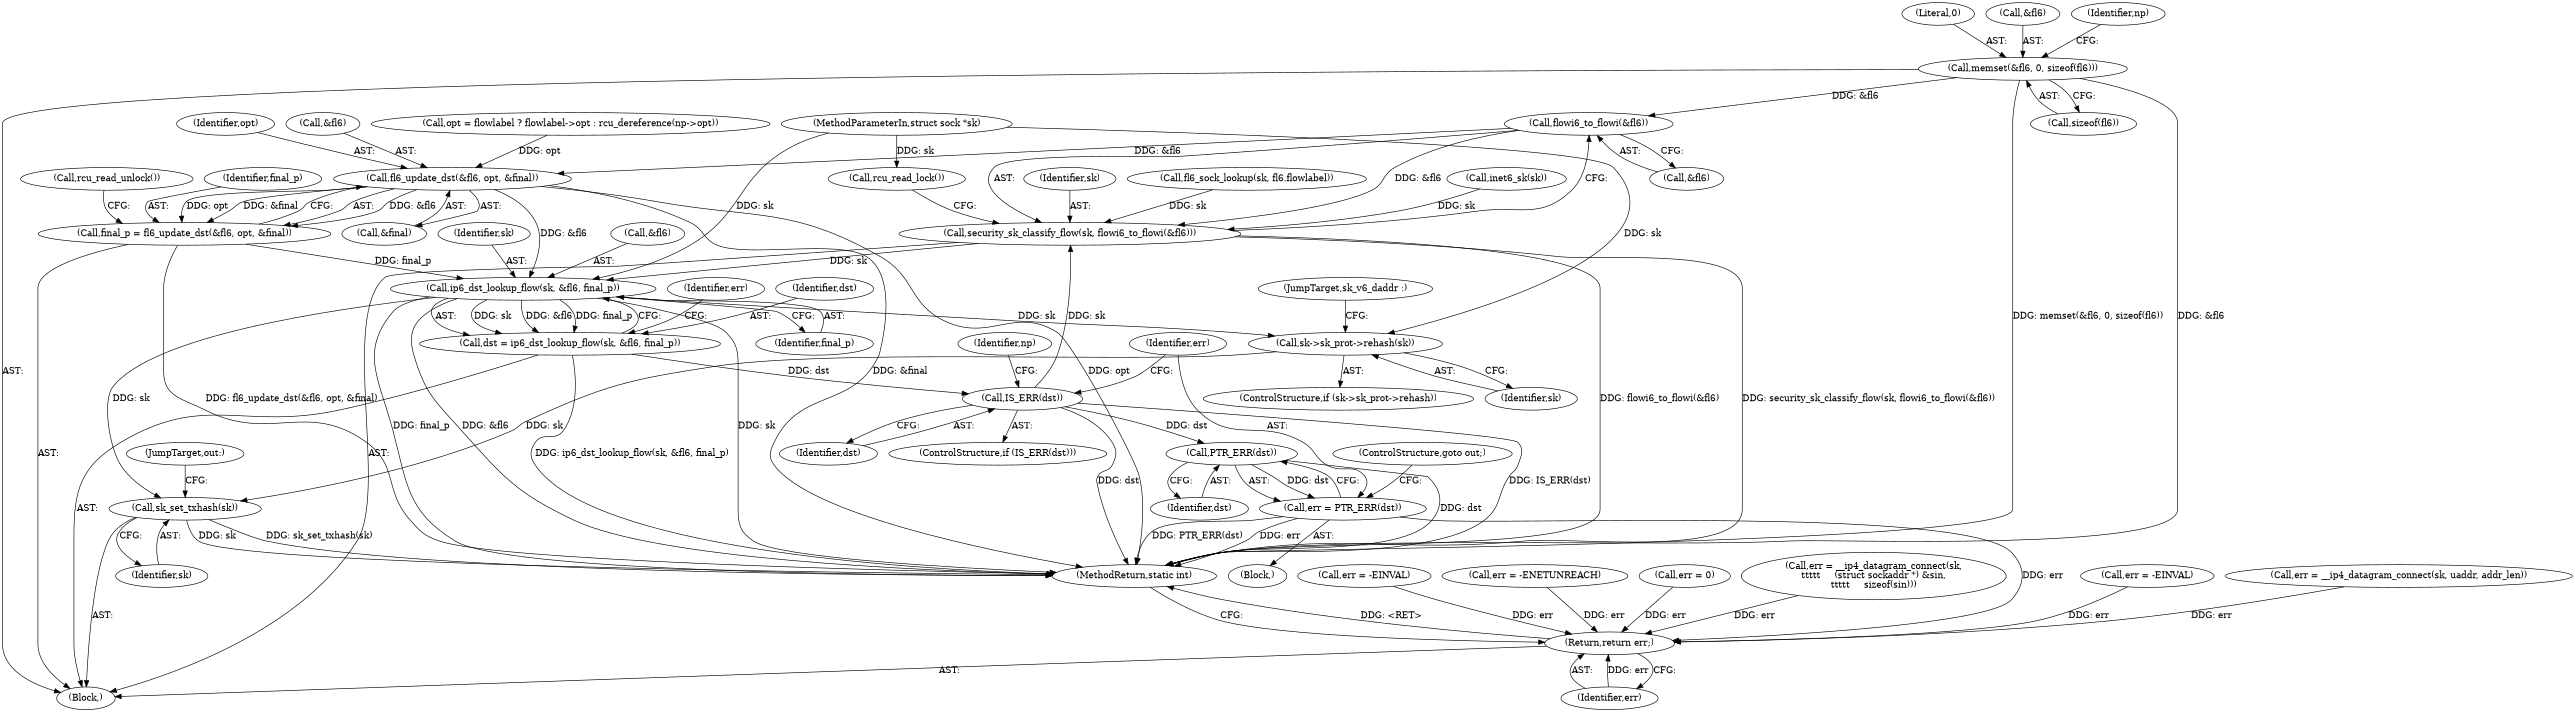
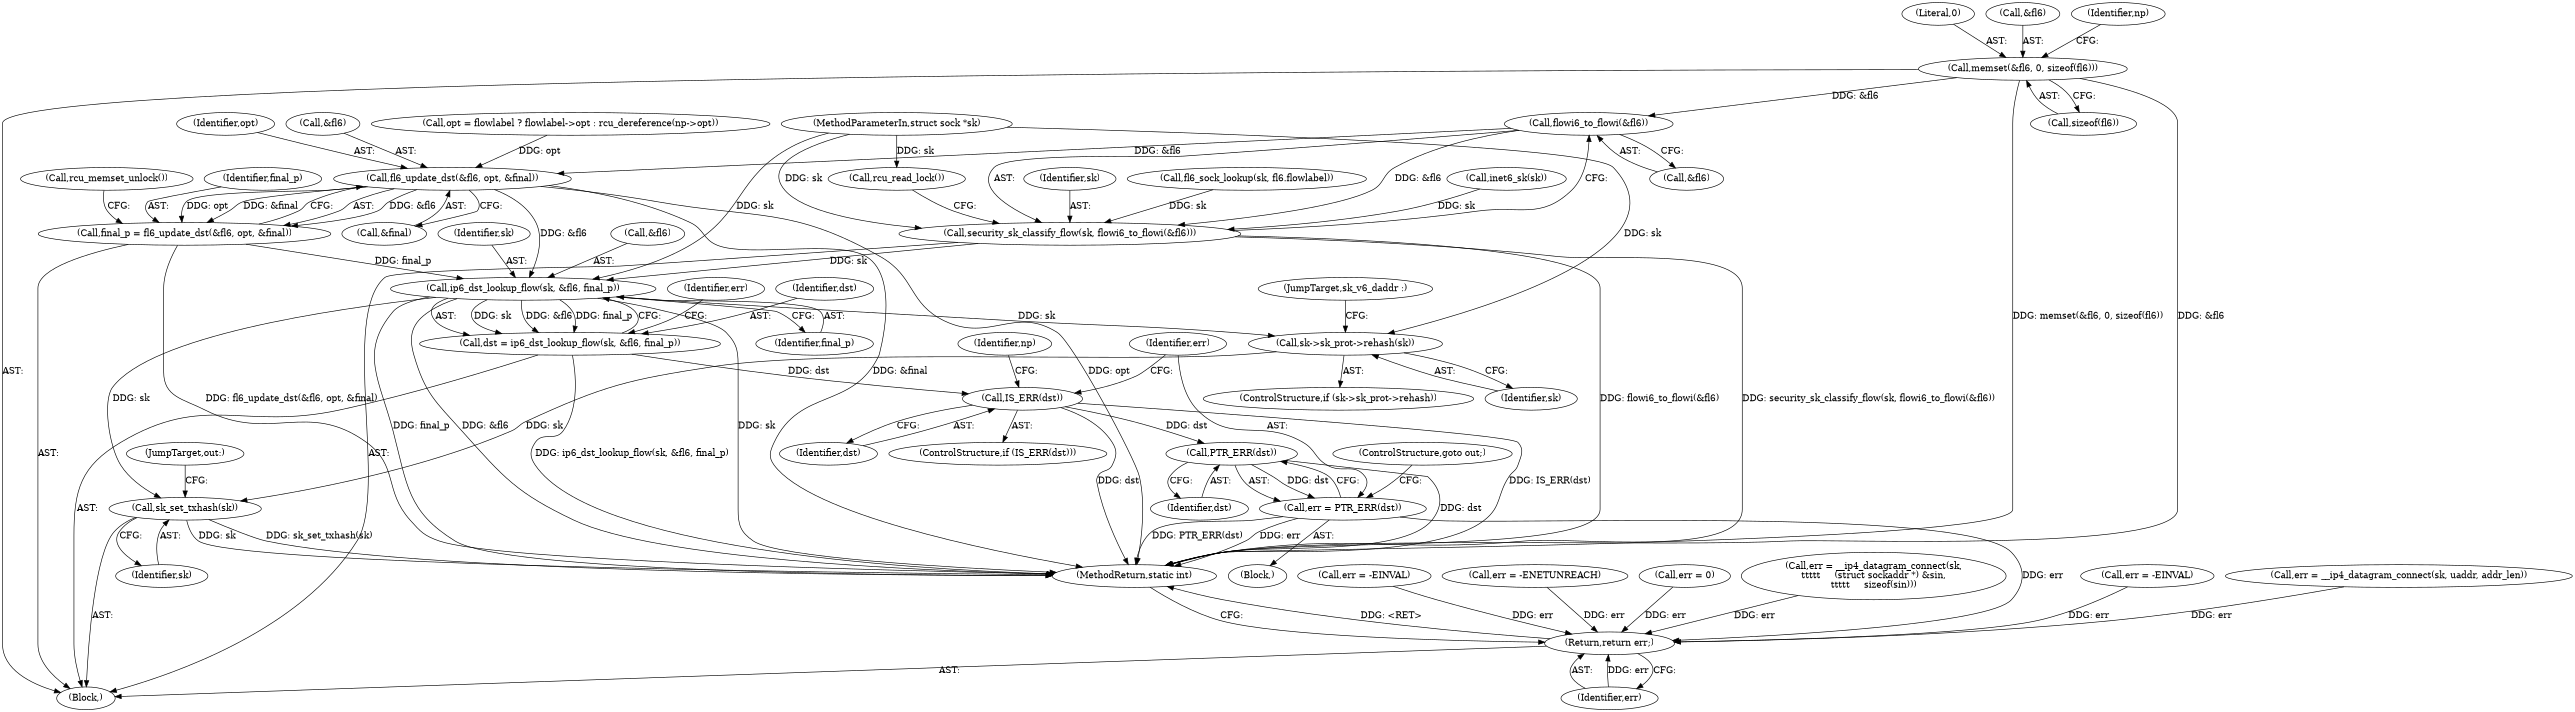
(107, 179) -> (107, 179)
(493, 206) -> (493, 206)
(1065, 327) -> (799, 201)
